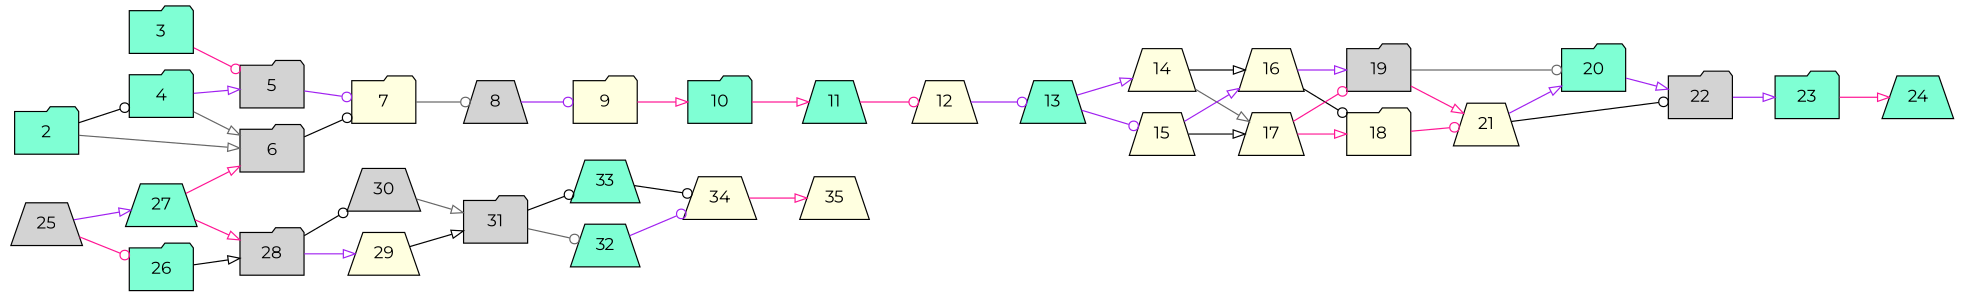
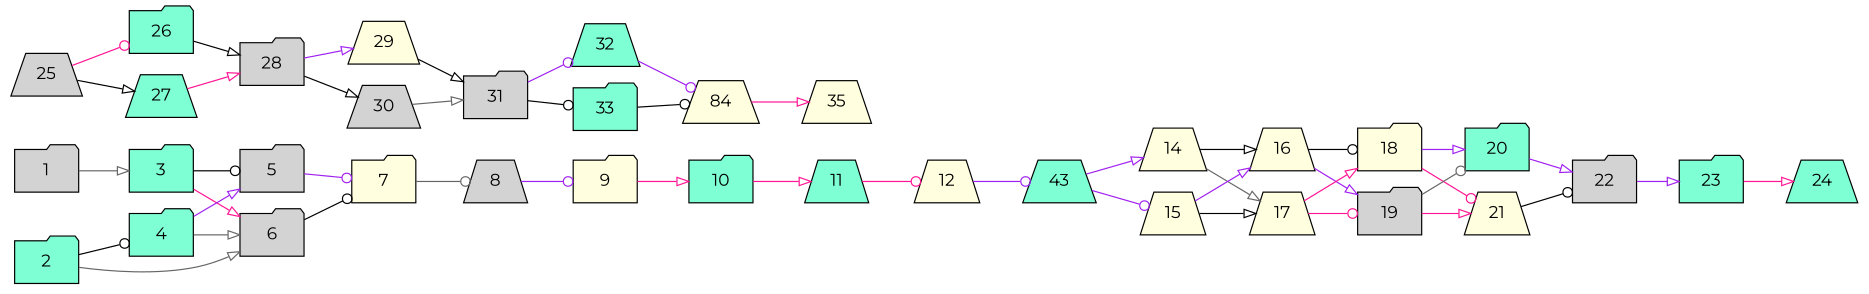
(213, 57) -> (212, 171)
(1053, 102) -> (1059, 181)
(1530, 102) -> (1437, 149)
none -> (47, 171)
(605, 181) -> (605, 109)
(208, 183) -> (209, 198)
(720, 198) -> (721, 102)
(97, 216) -> (100, 85)
(322, 225) -> (326, 85)
(549, 233) -> (546, 73)
